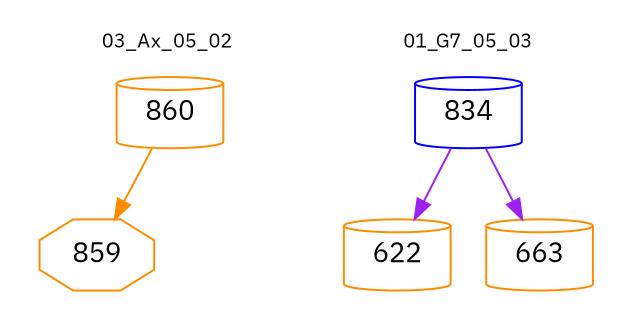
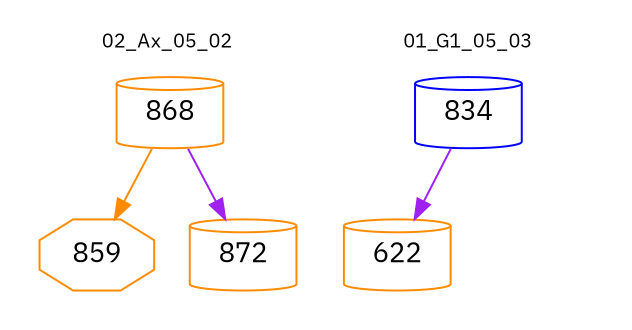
(168, 42) -> (168, 42)
(468, 42) -> (468, 42)
(170, 113) -> (170, 113)
none -> (243, 255)
(540, 255) -> none
